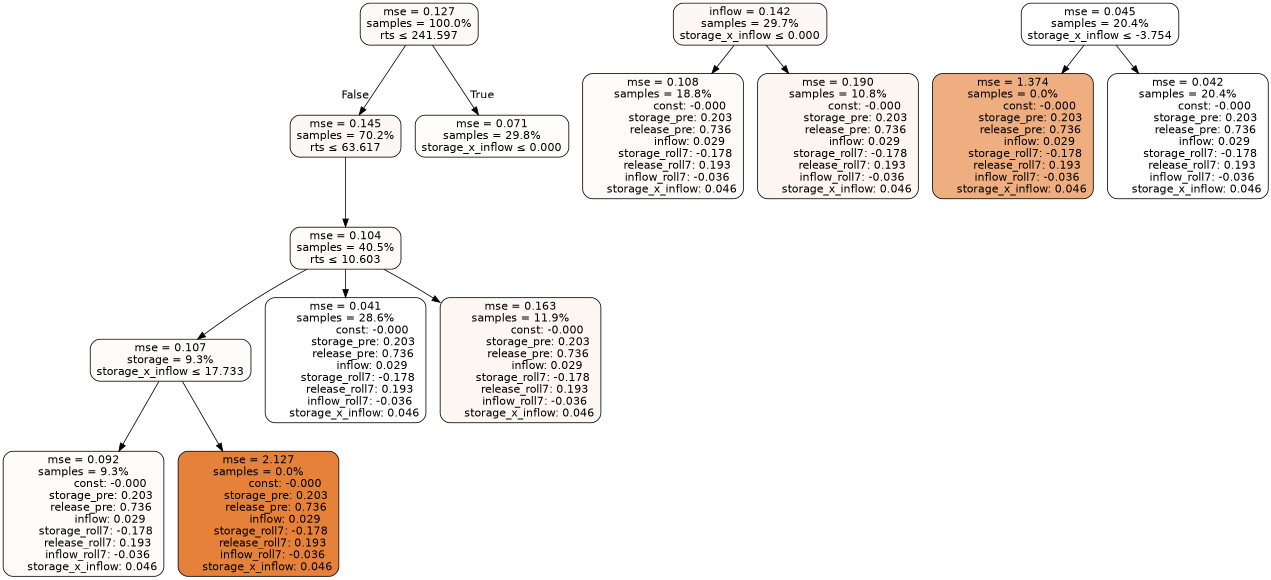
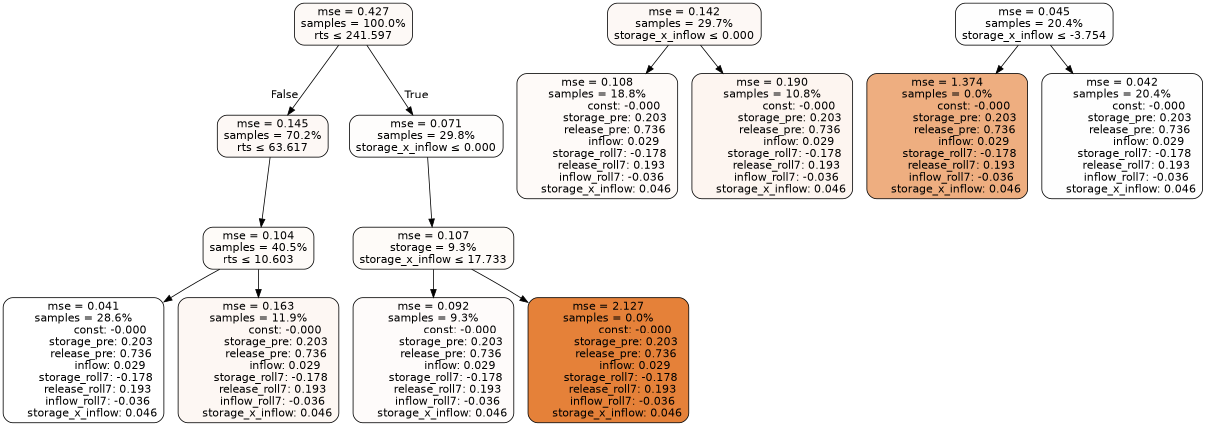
(419, 24) -> (353, 24)
(750, 24) -> (684, 24)
(254, 300) -> (430, 188)
